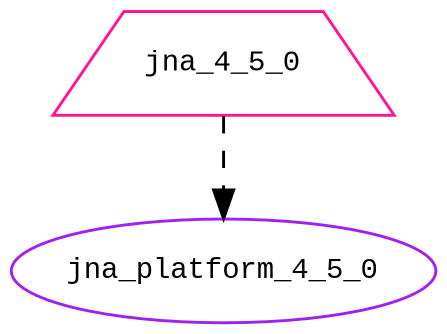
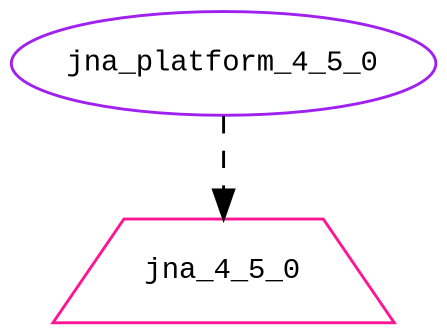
(224, 153) -> (224, 153)
